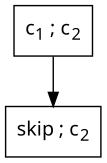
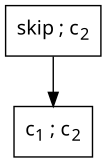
(53, 74) -> (53, 74)
